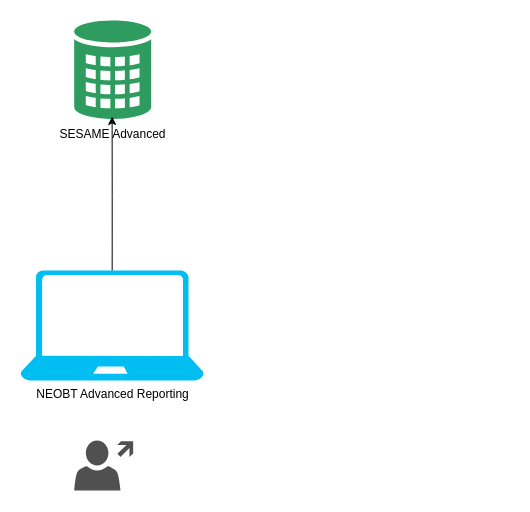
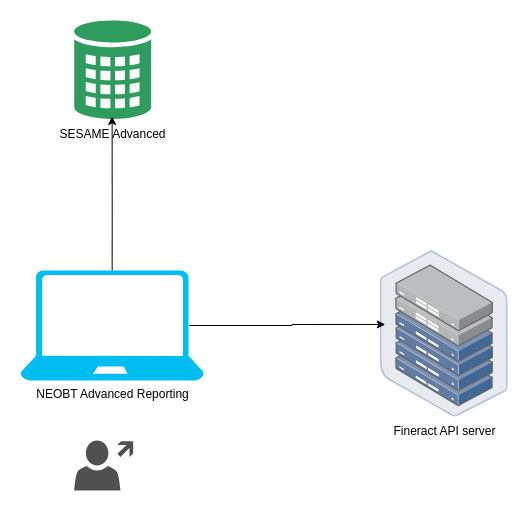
none -> (284, 326)
none -> (444, 334)
